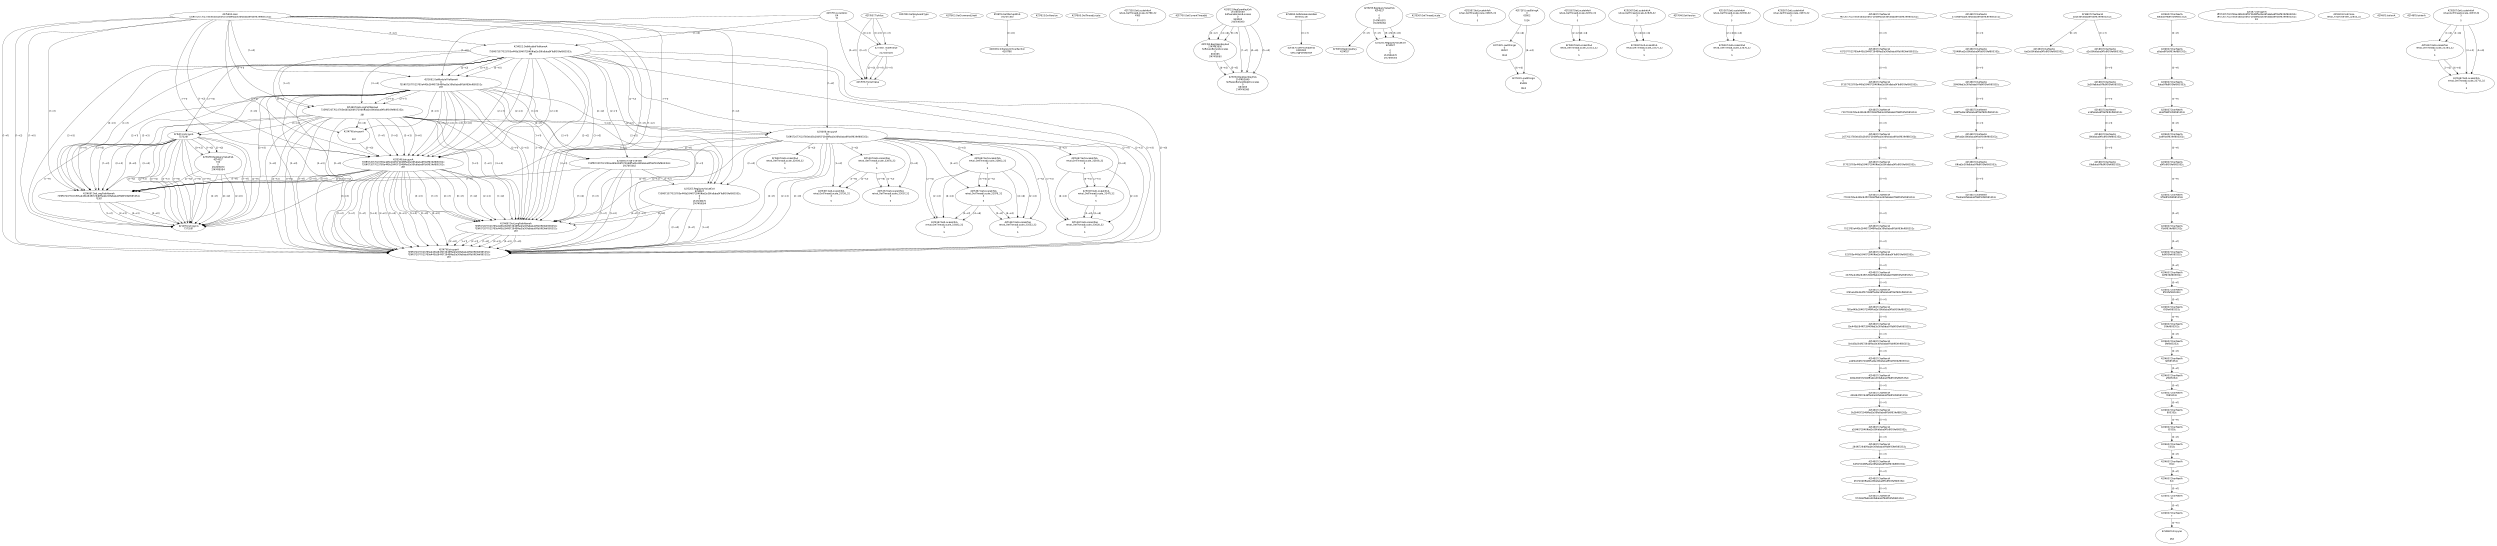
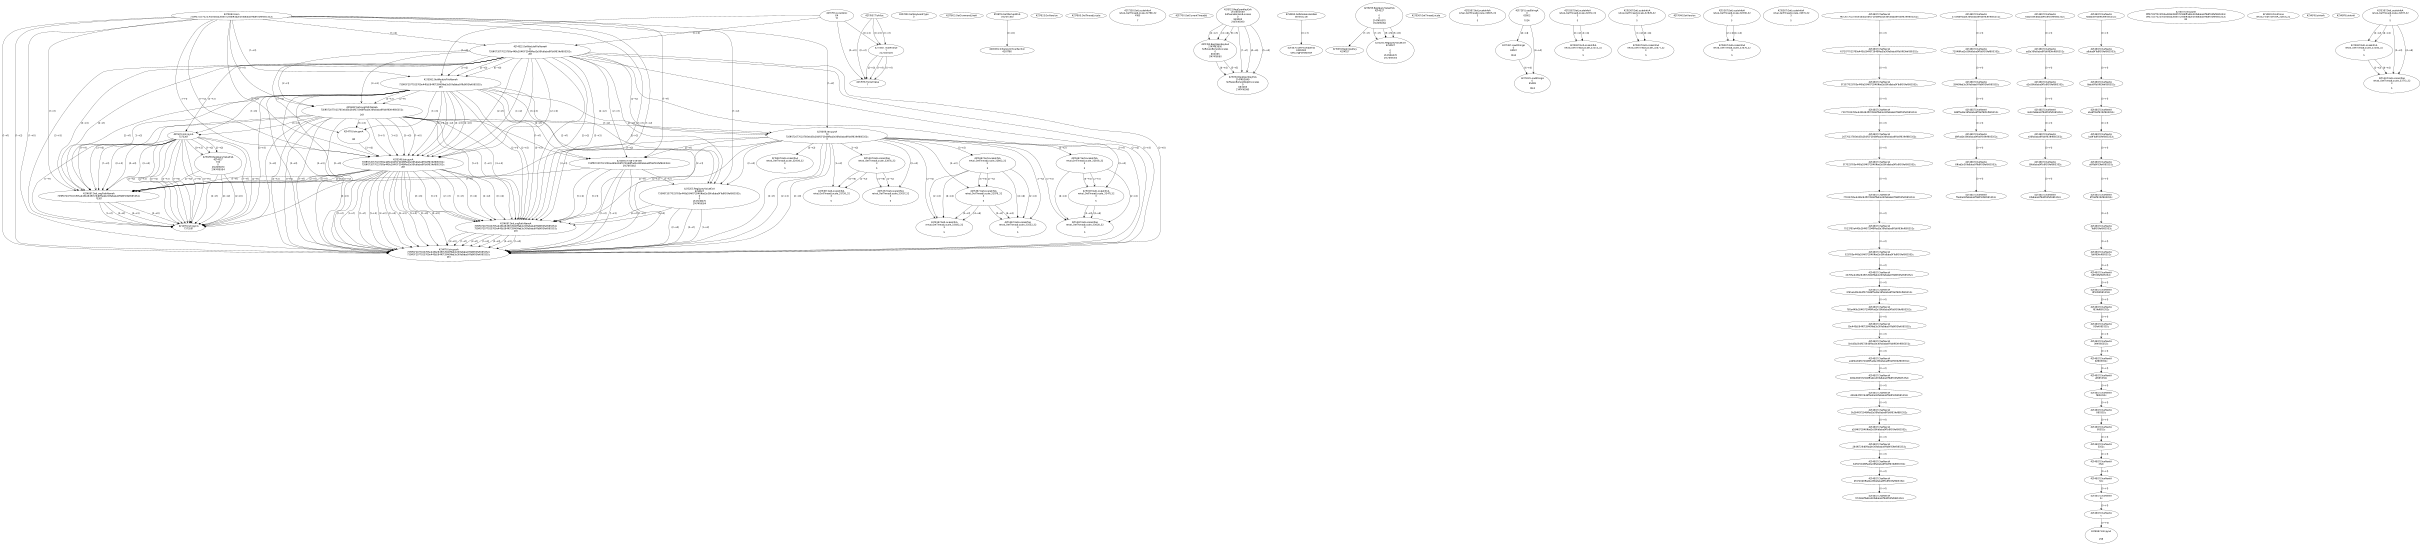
(2069, 33) -> (2045, 32)
